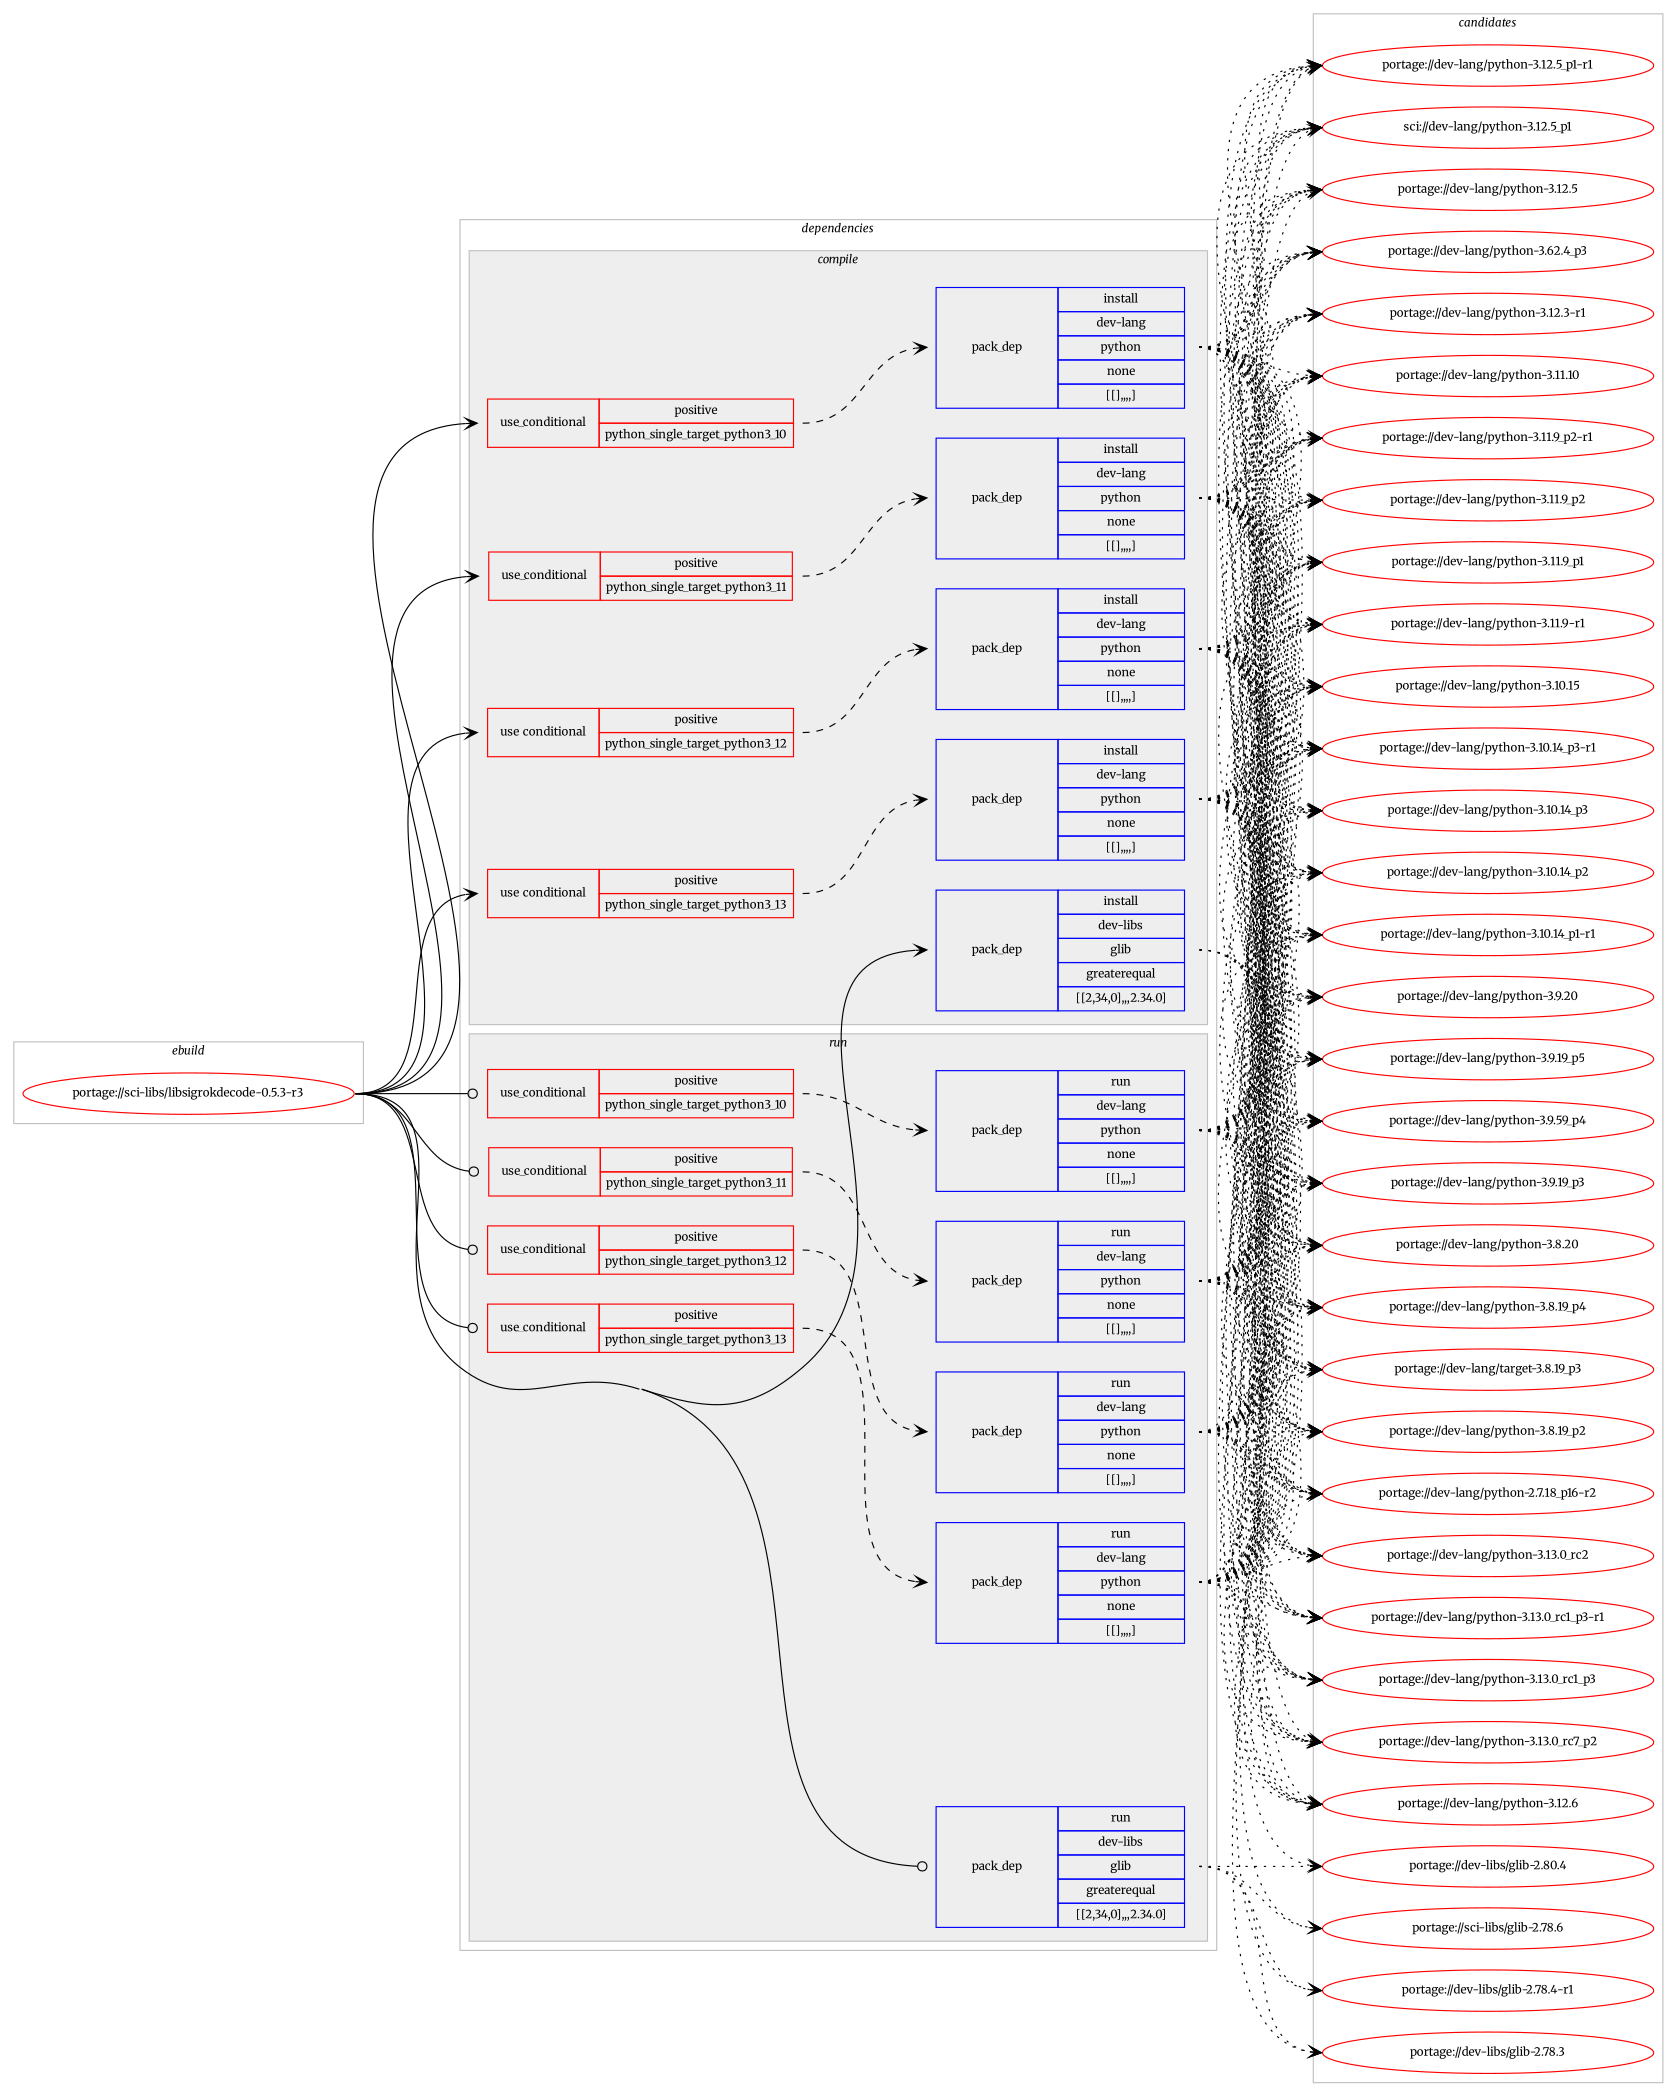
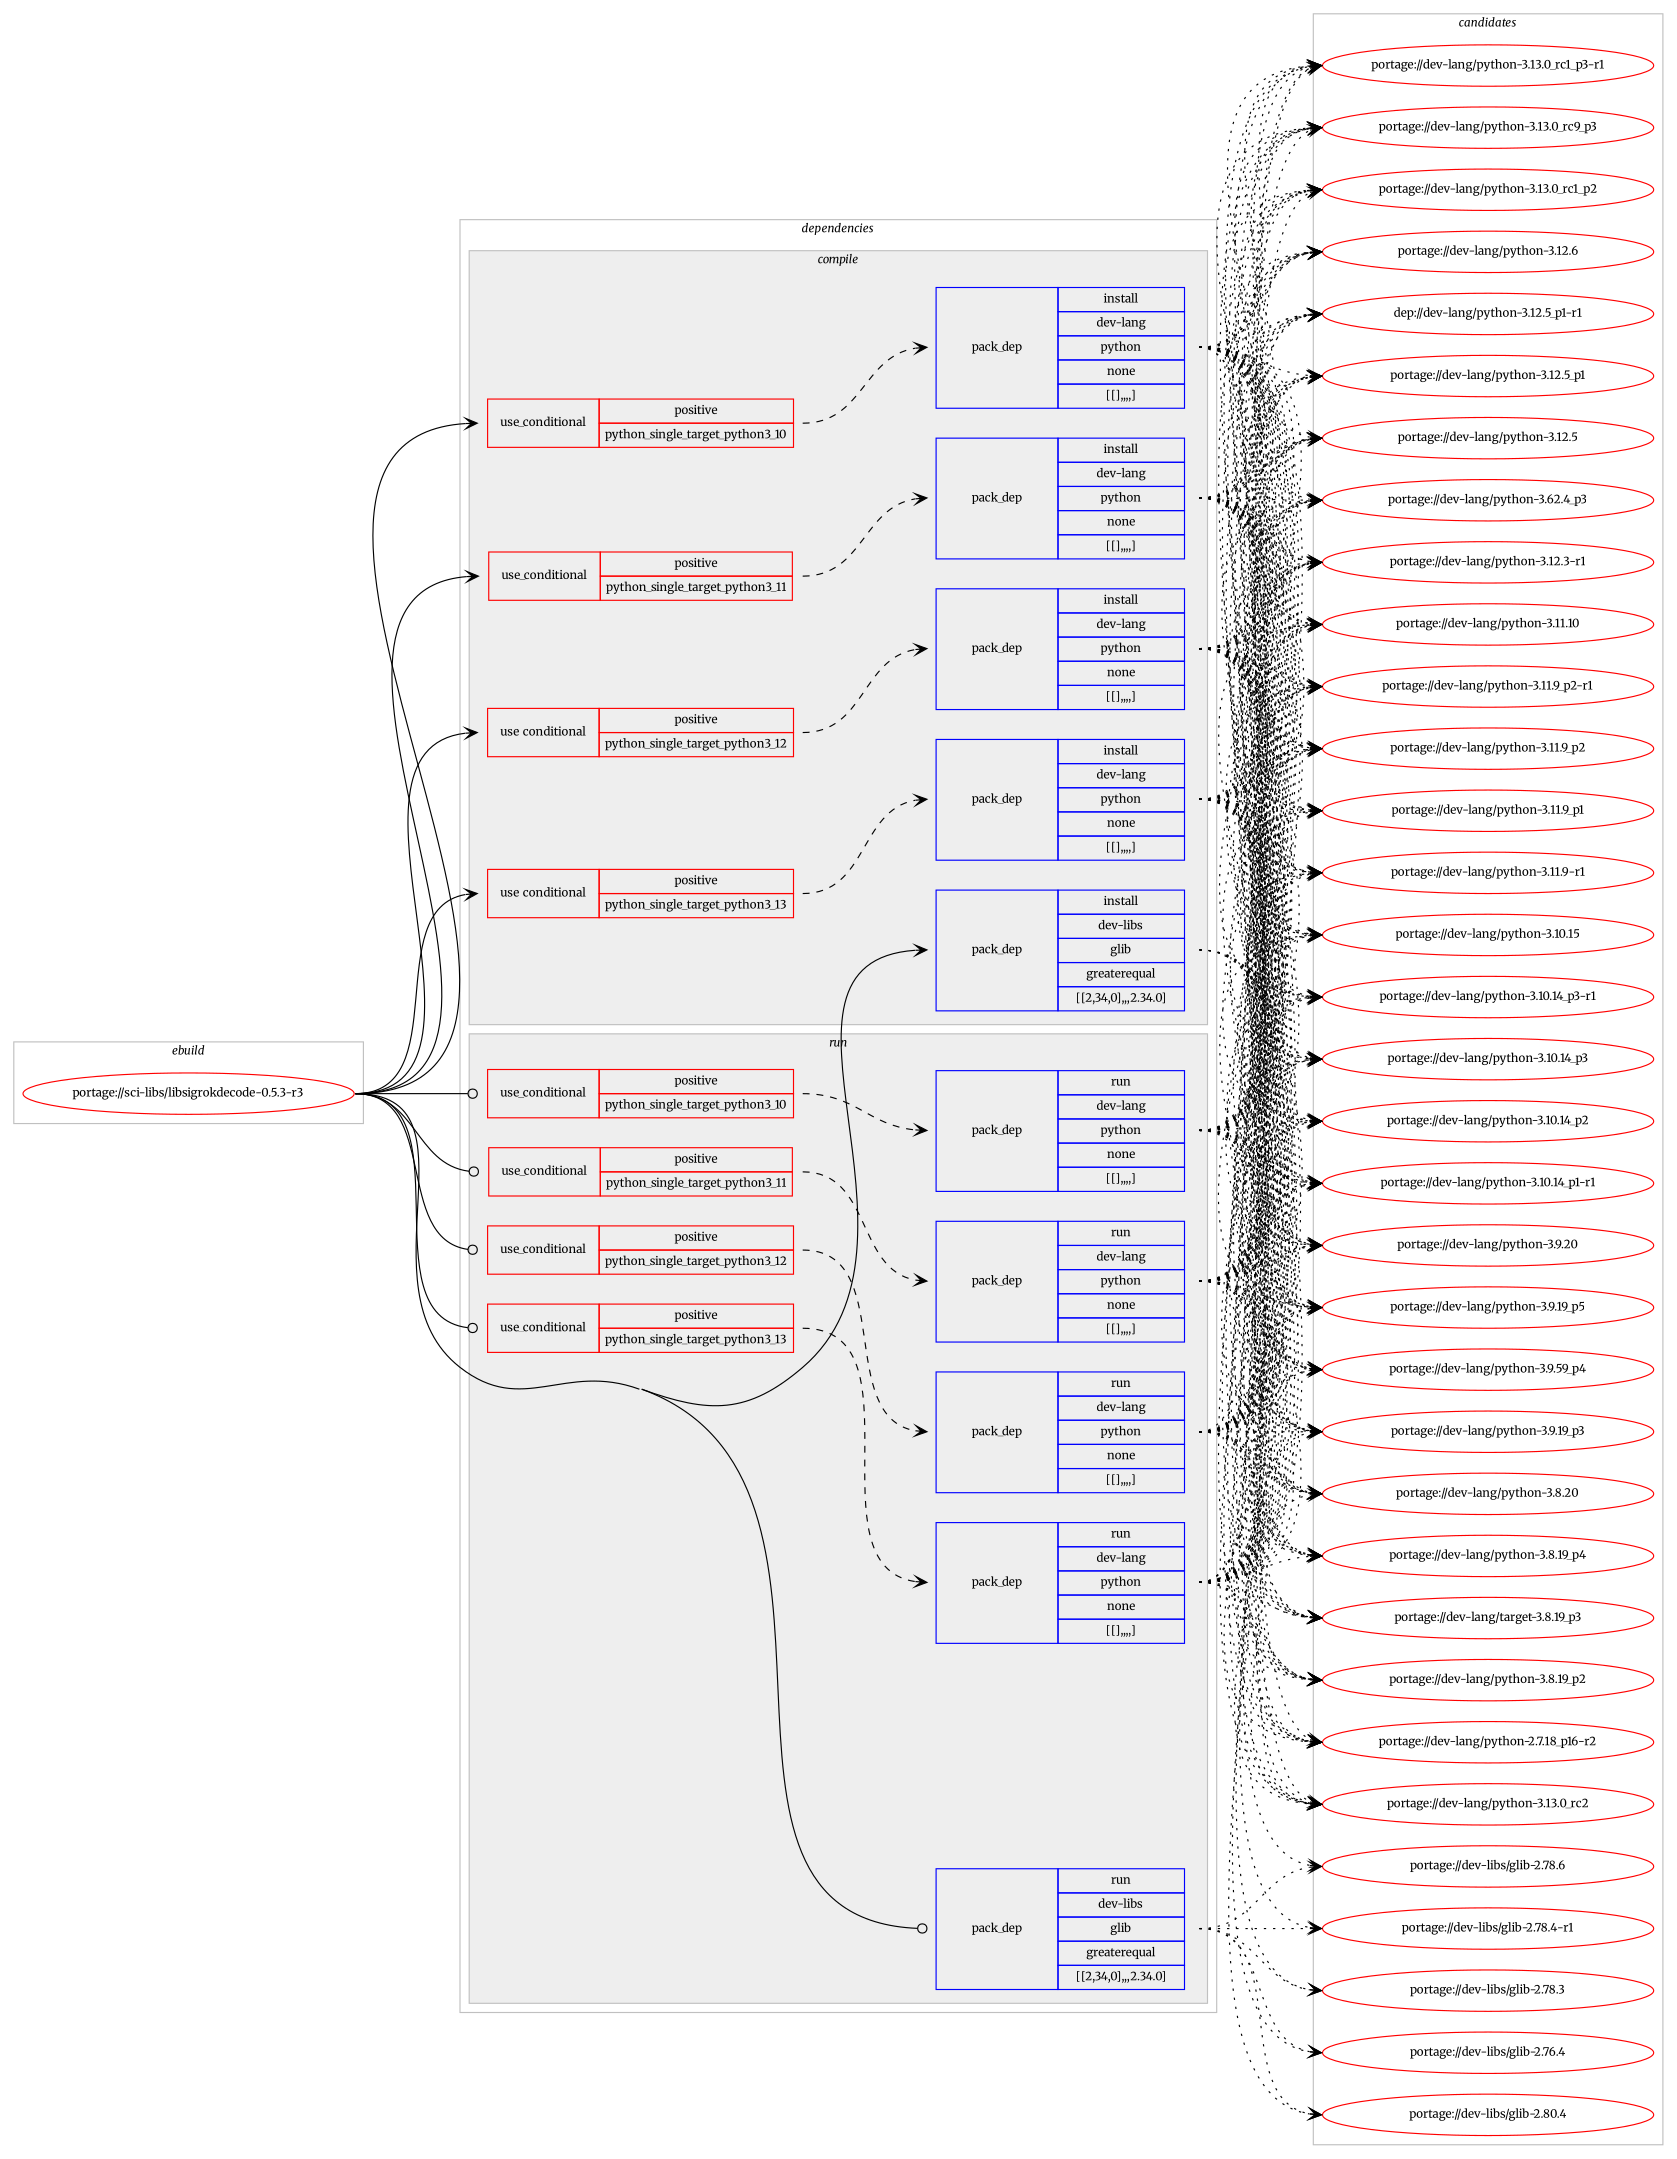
(1488, 66) -> (1488, 314)
(1488, 128) -> (1488, 376)
(1488, 1680) -> (1488, 128)
(1488, 1742) -> (1488, 190)
(1488, 1929) -> (1488, 1866)
none -> (1488, 2053)
